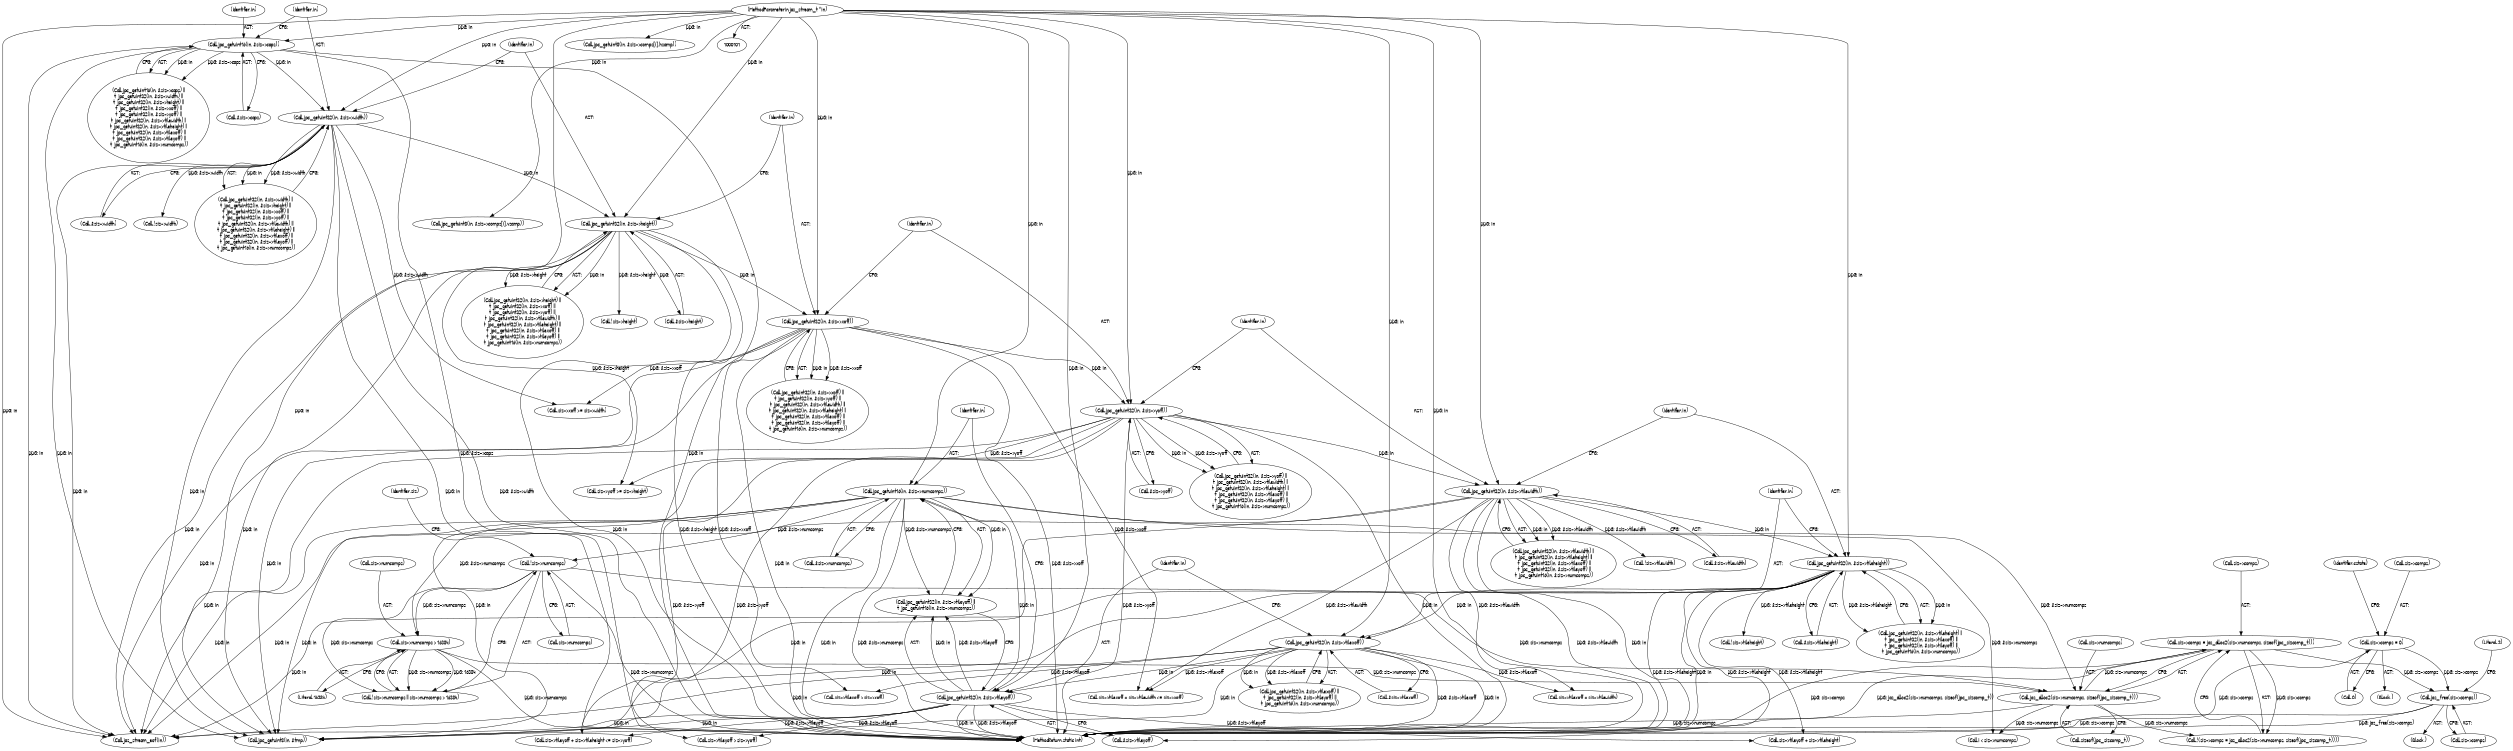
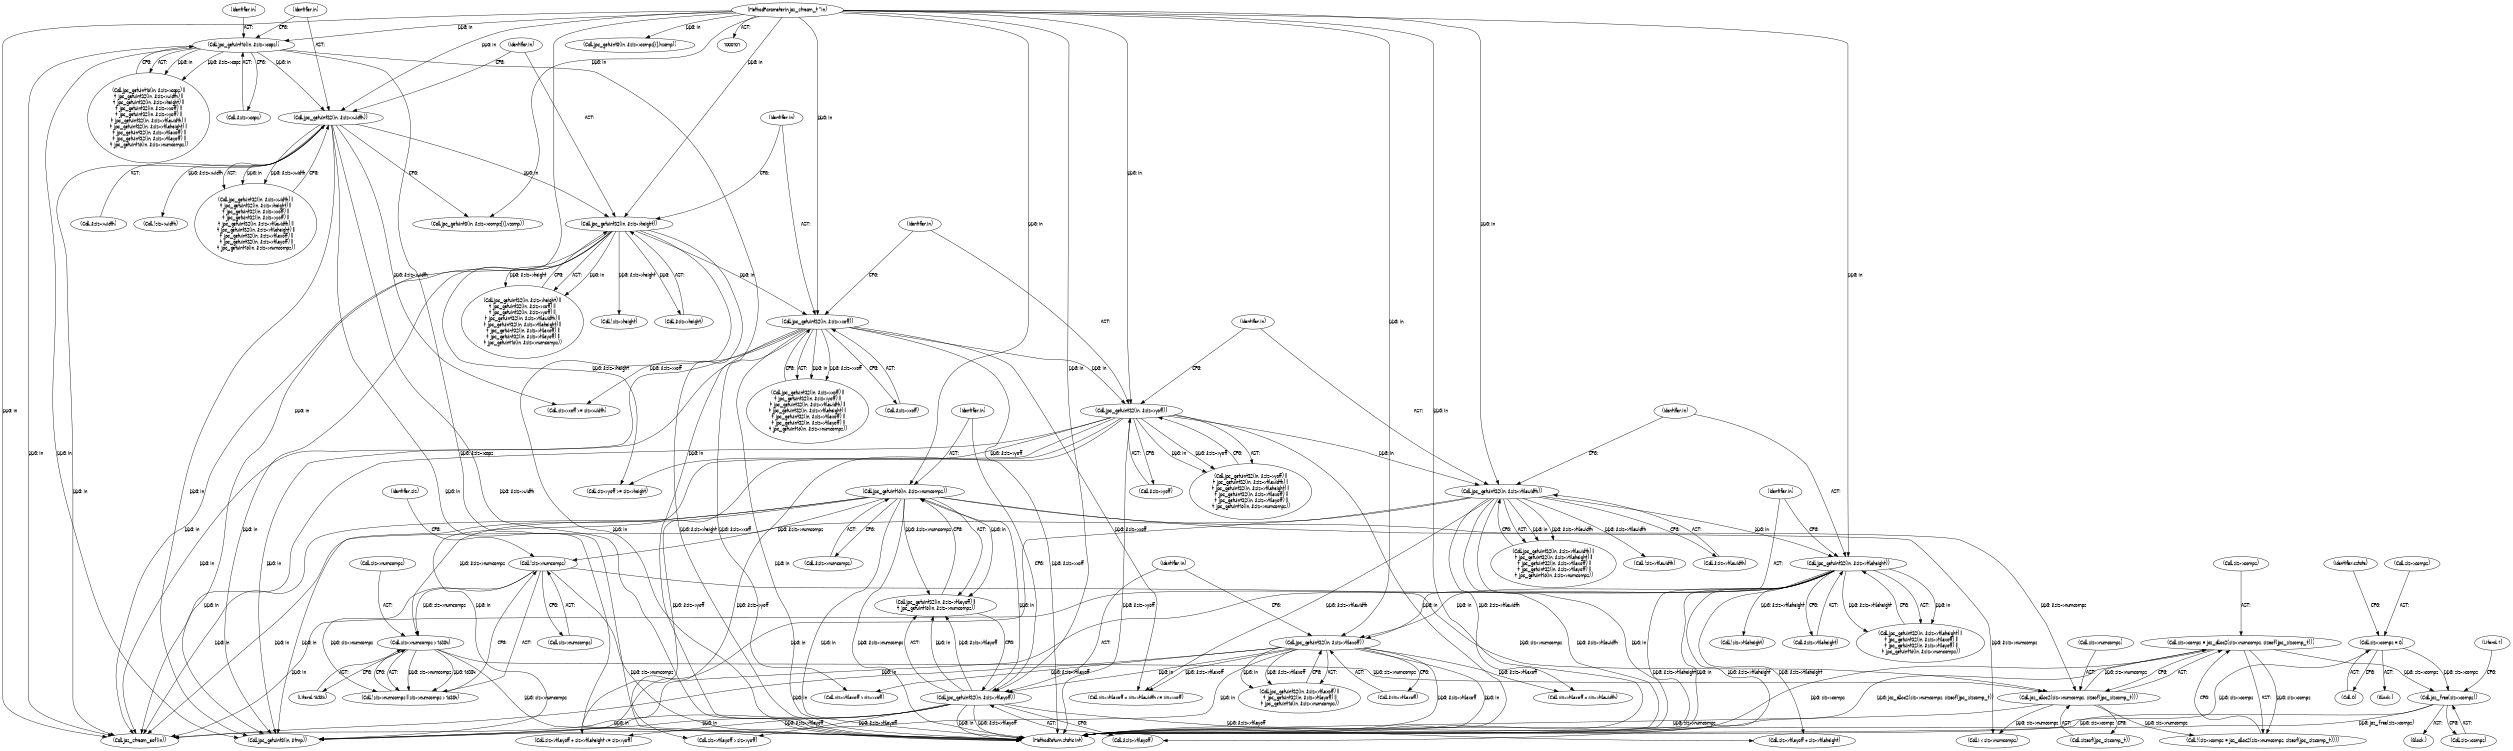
(182, 169) -> (399, 168)
none -> (902, 411)
(2492, 643) -> (2492, 643)
